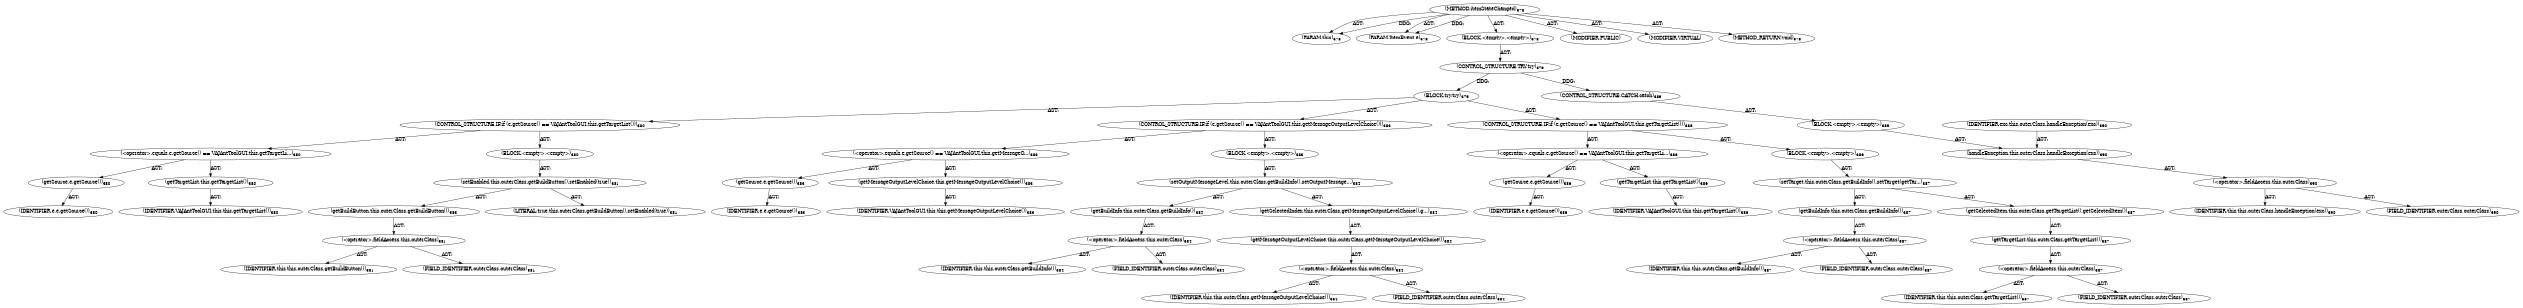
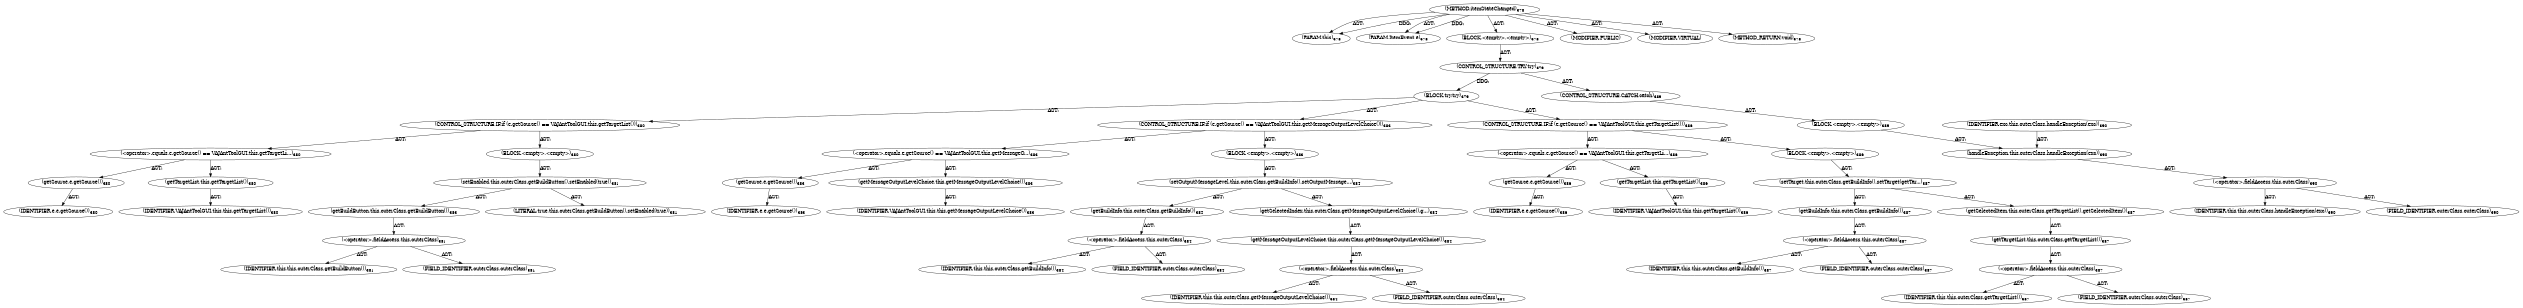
(1569, 82) -> (1569, 82)
